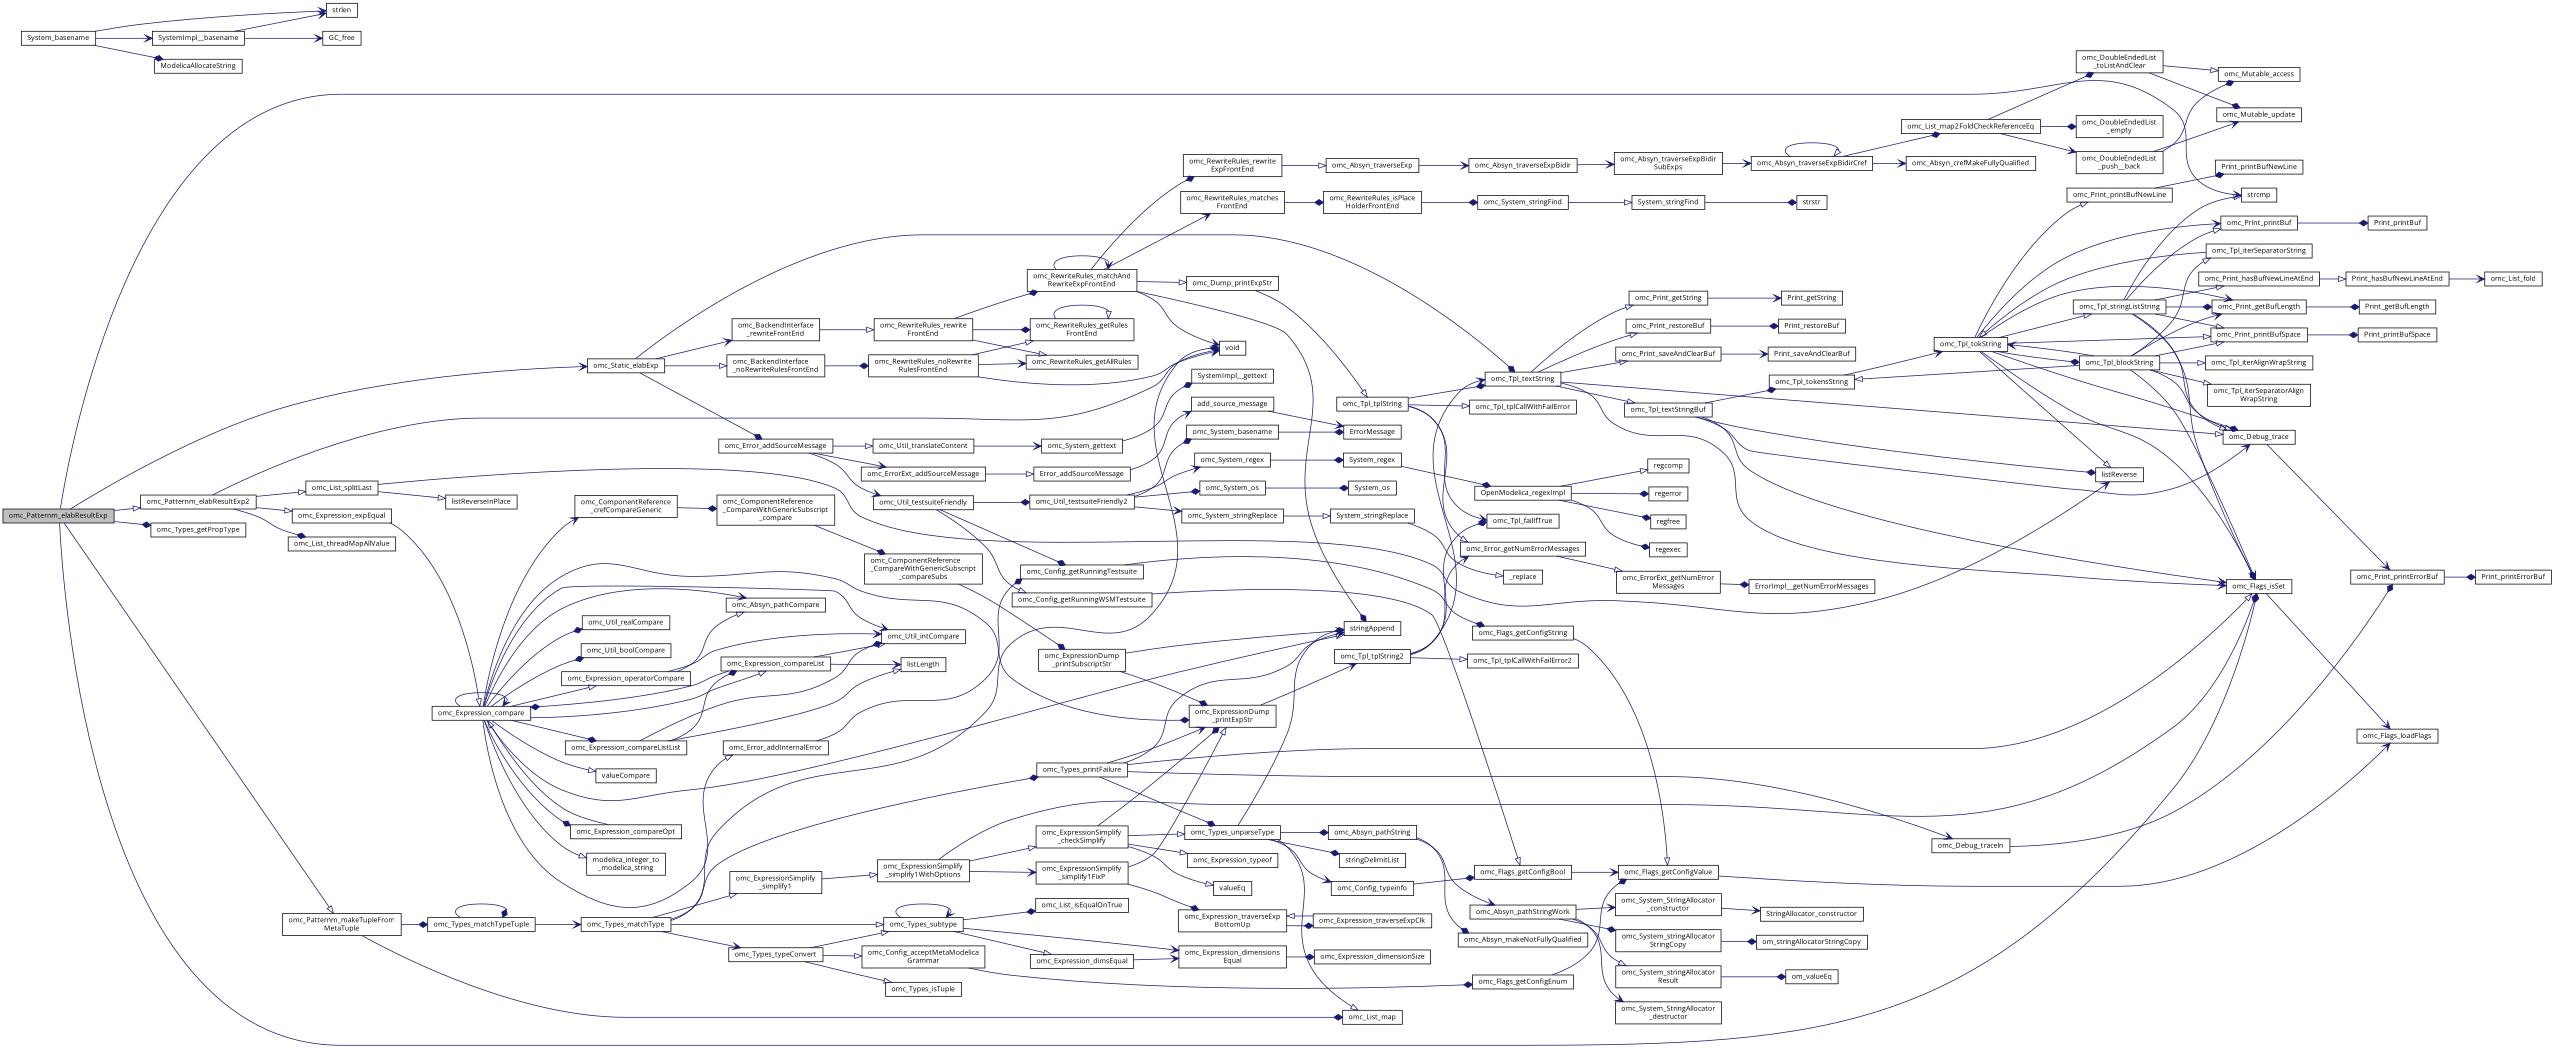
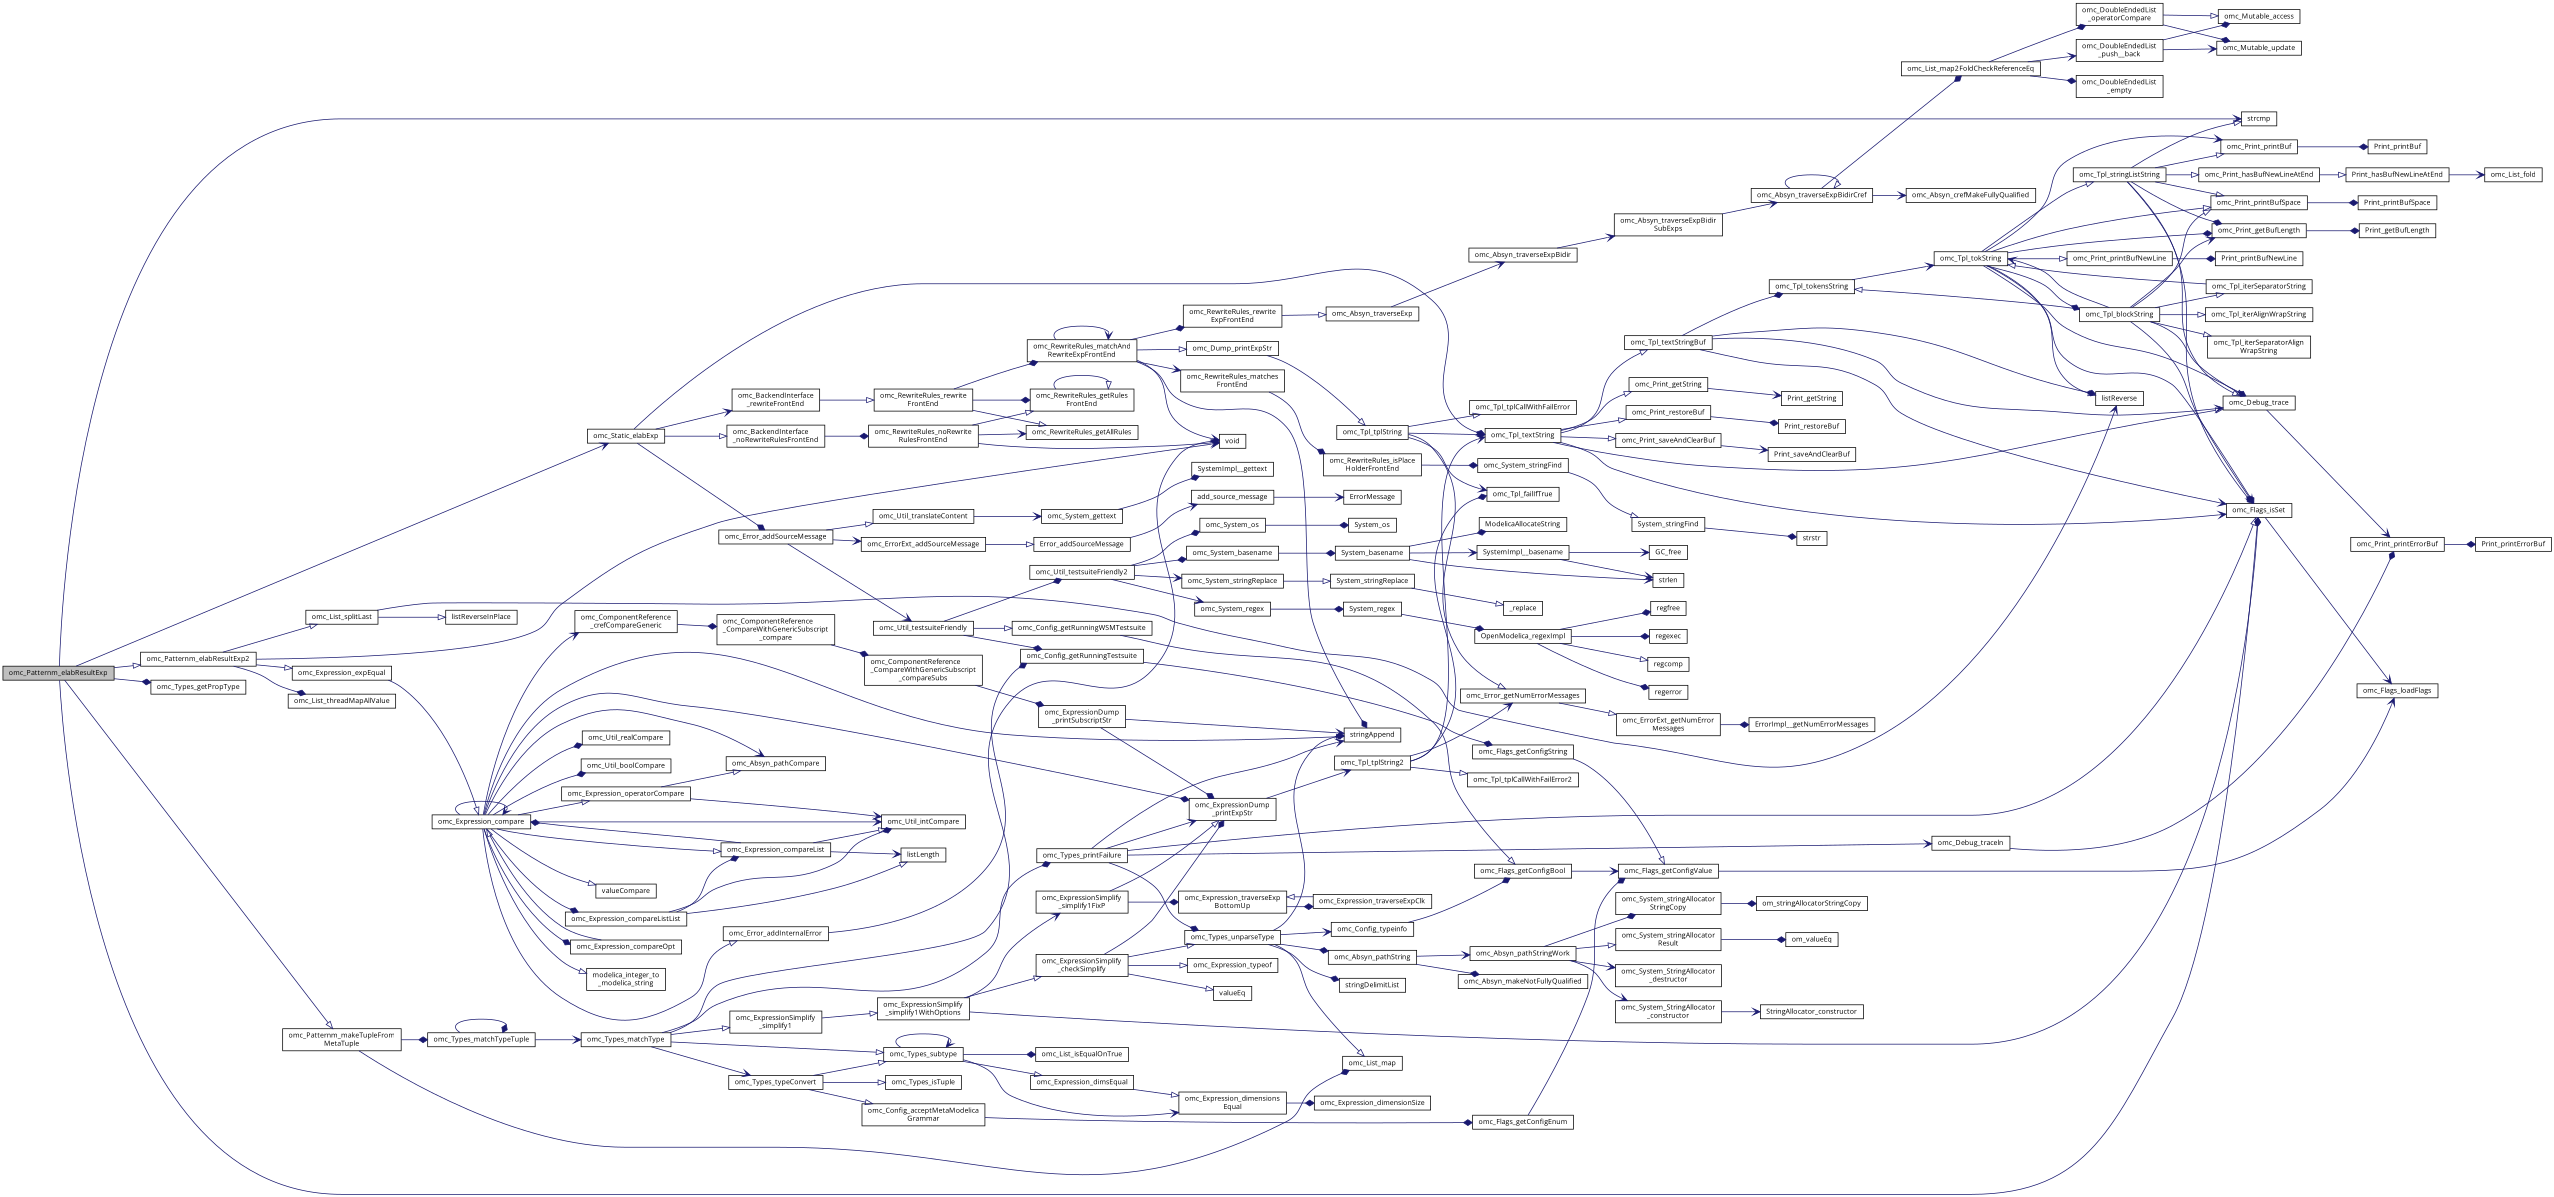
(2120, 62) -> (2120, 14)
(2098, 288) -> (2105, 241)
(1305, 432) -> (1301, 553)
(1152, 959) -> (1152, 1092)
